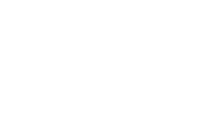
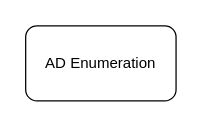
none -> (101, 63)
